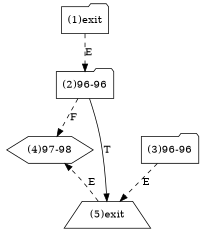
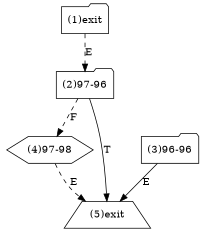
(85, 85) -> (85, 85)
(141, 180) -> (141, 180)
(85, 184) -> (65, 182)
